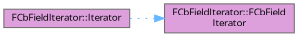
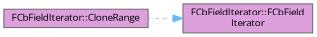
(67, 18) -> (76, 18)
